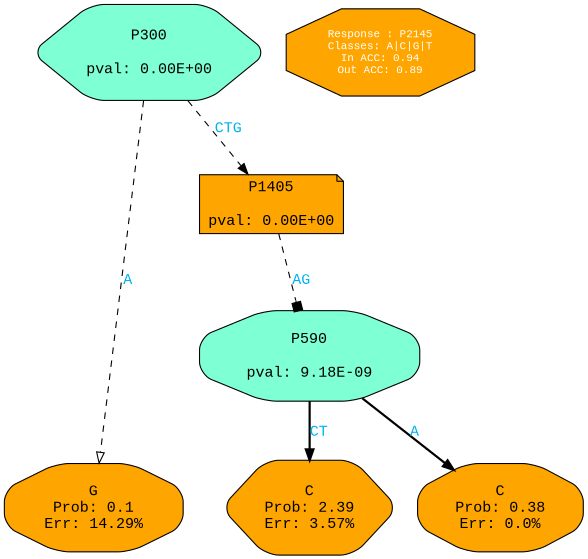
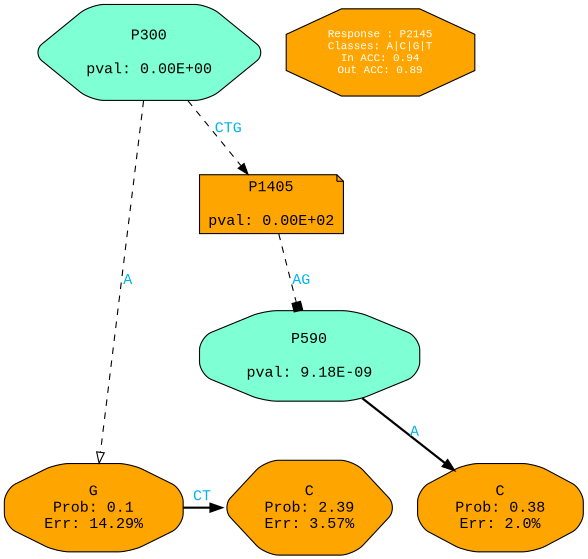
(271, 204) -> (271, 204)
(310, 425) -> (197, 508)
(500, 508) -> (500, 508)
